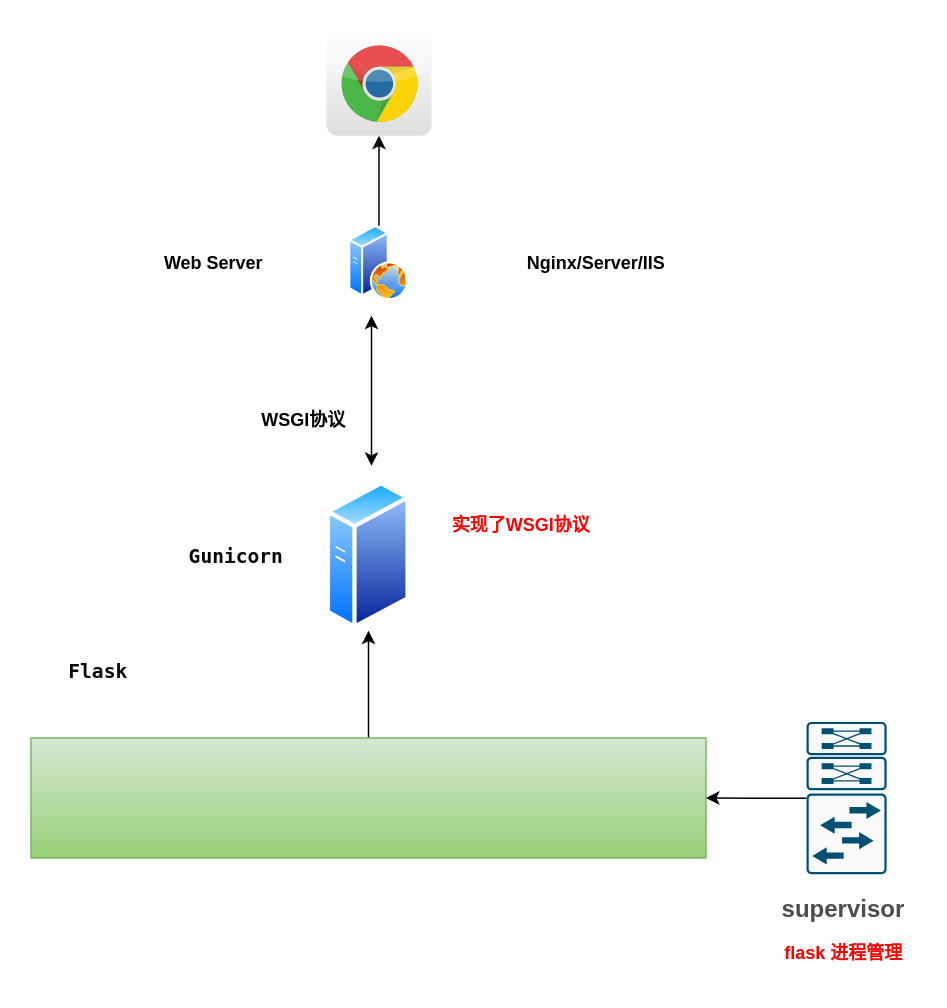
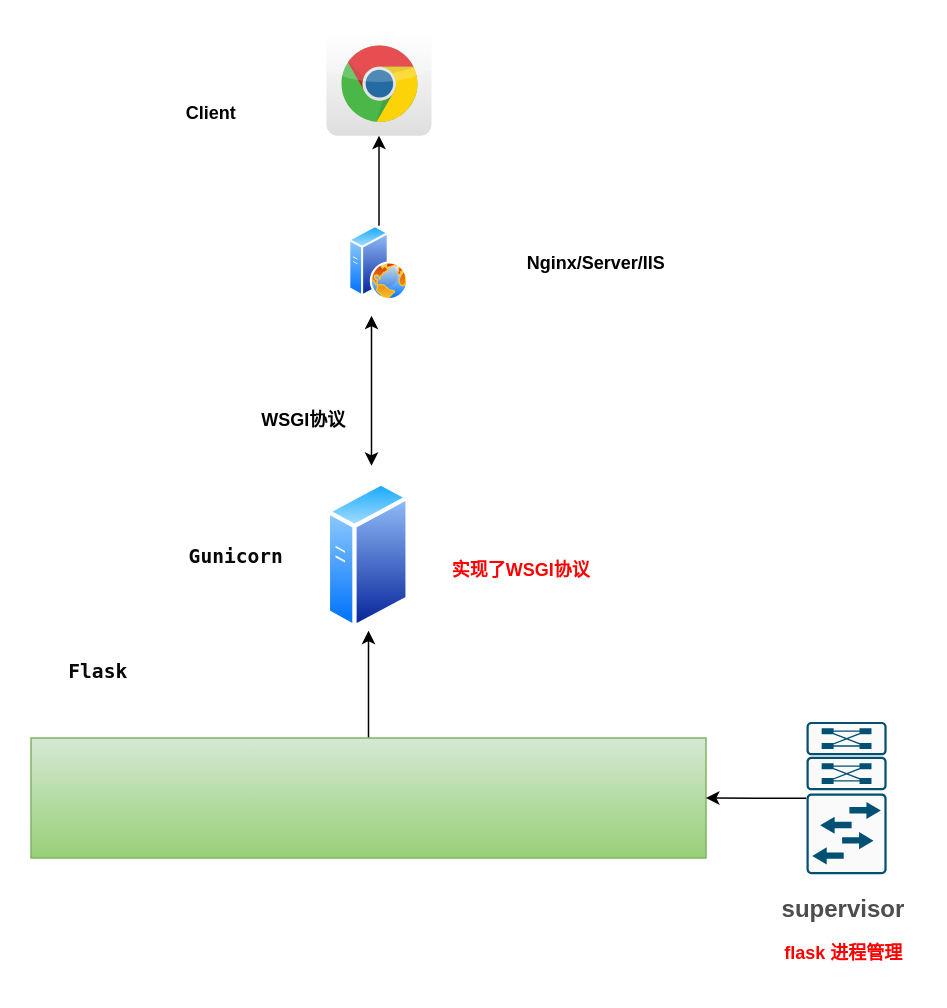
none -> (214, 113)
(214, 263) -> none
(521, 526) -> (521, 571)
